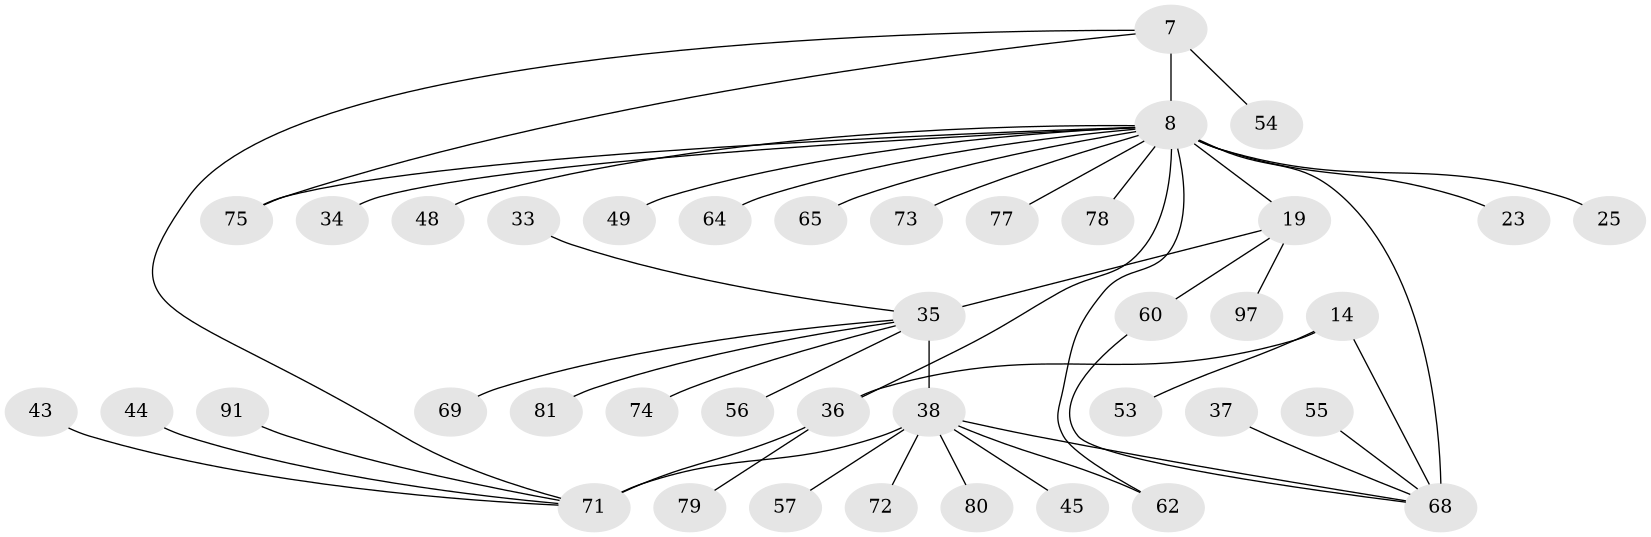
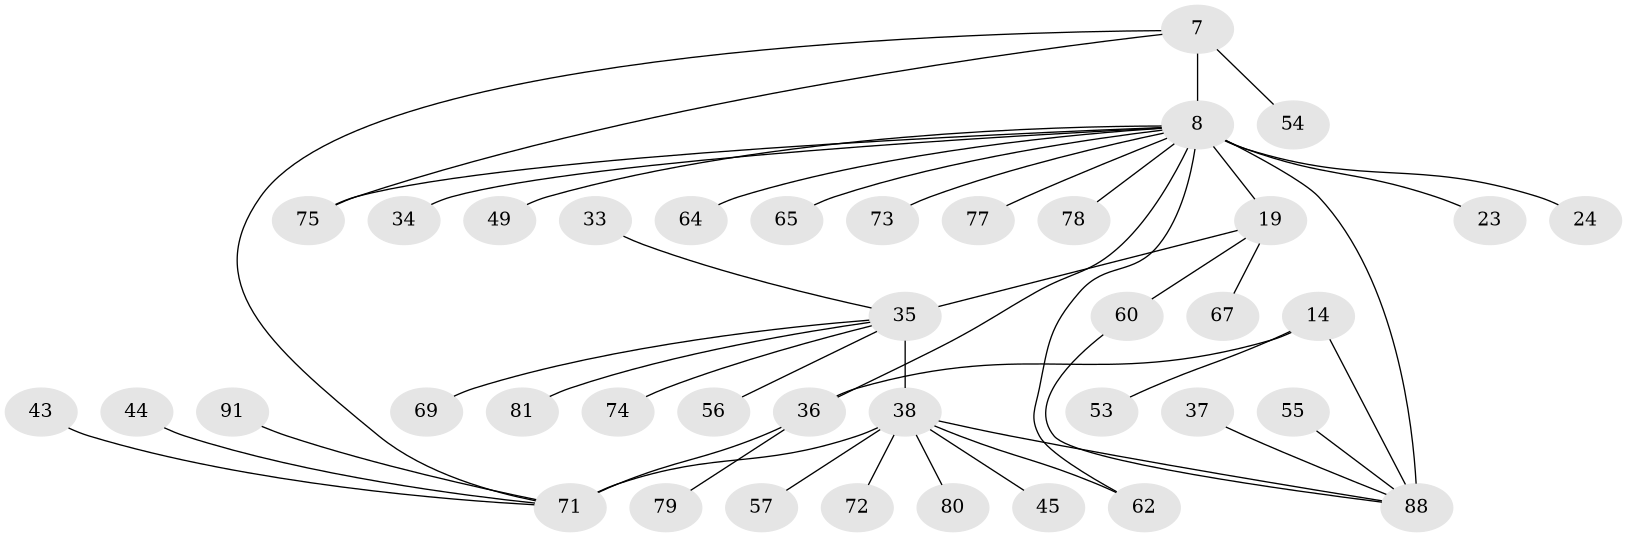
(428, 221) -> none
(1610, 221) -> (1586, 221)
(1247, 316) -> (1223, 316)
(1441, 508) -> (1417, 508)
